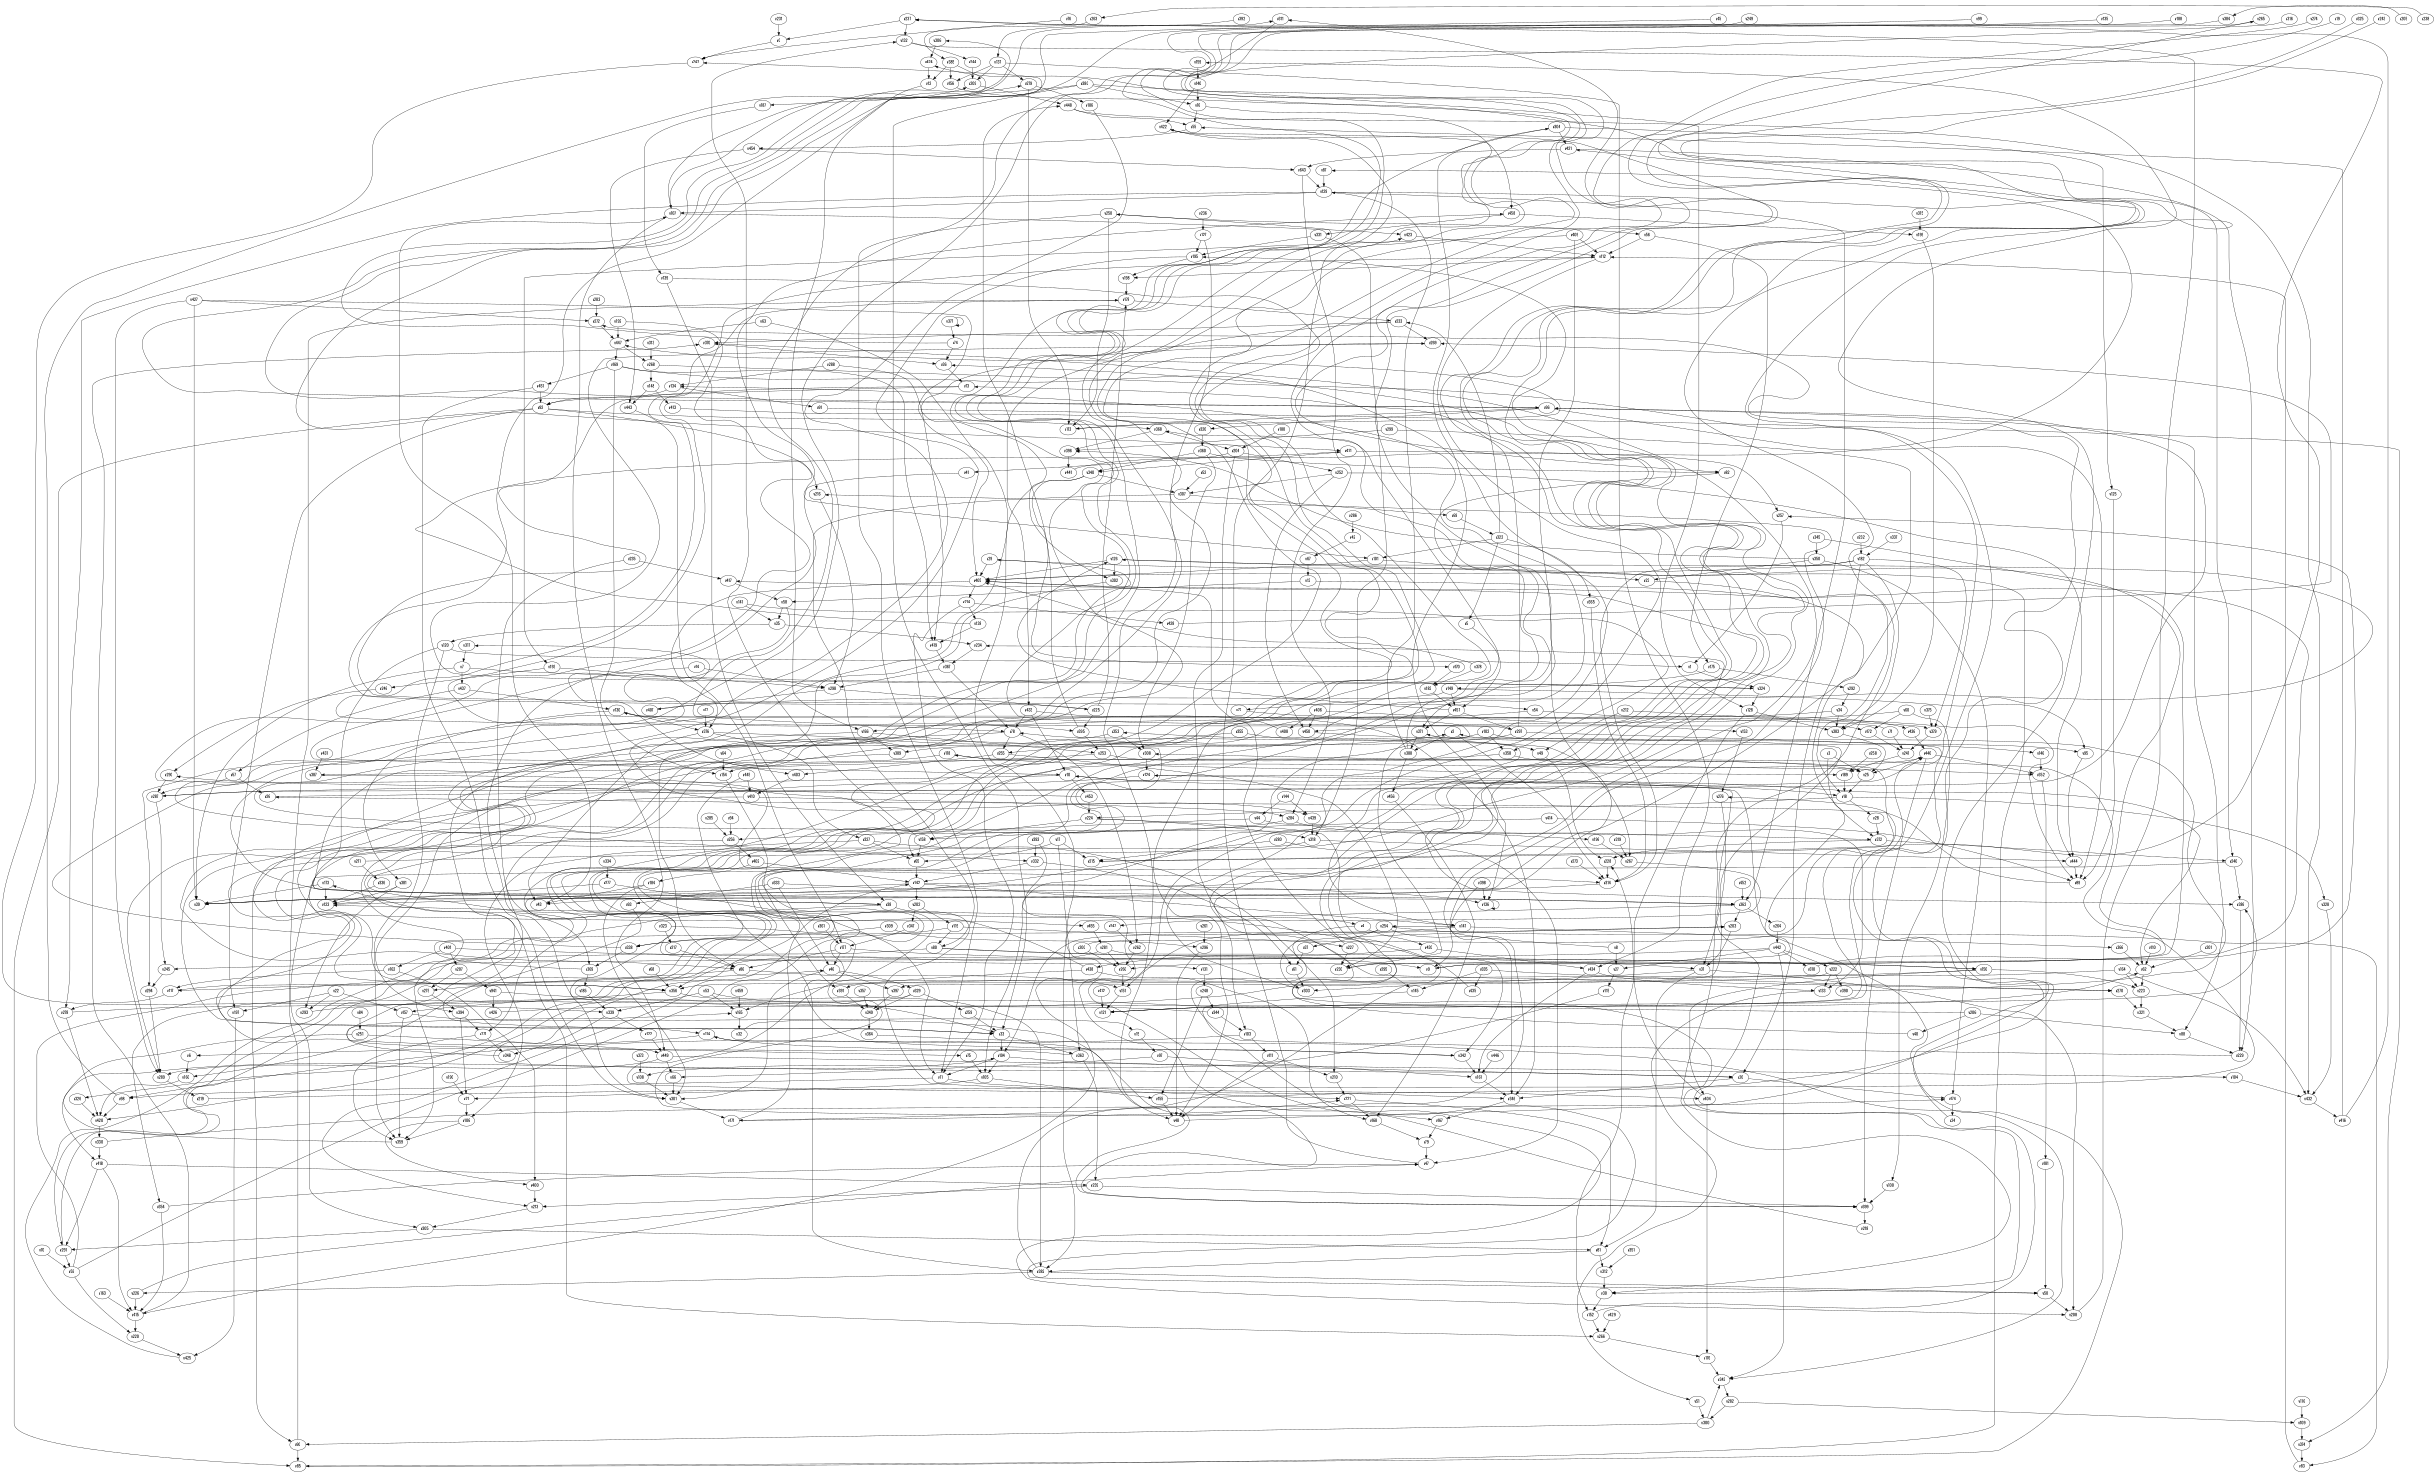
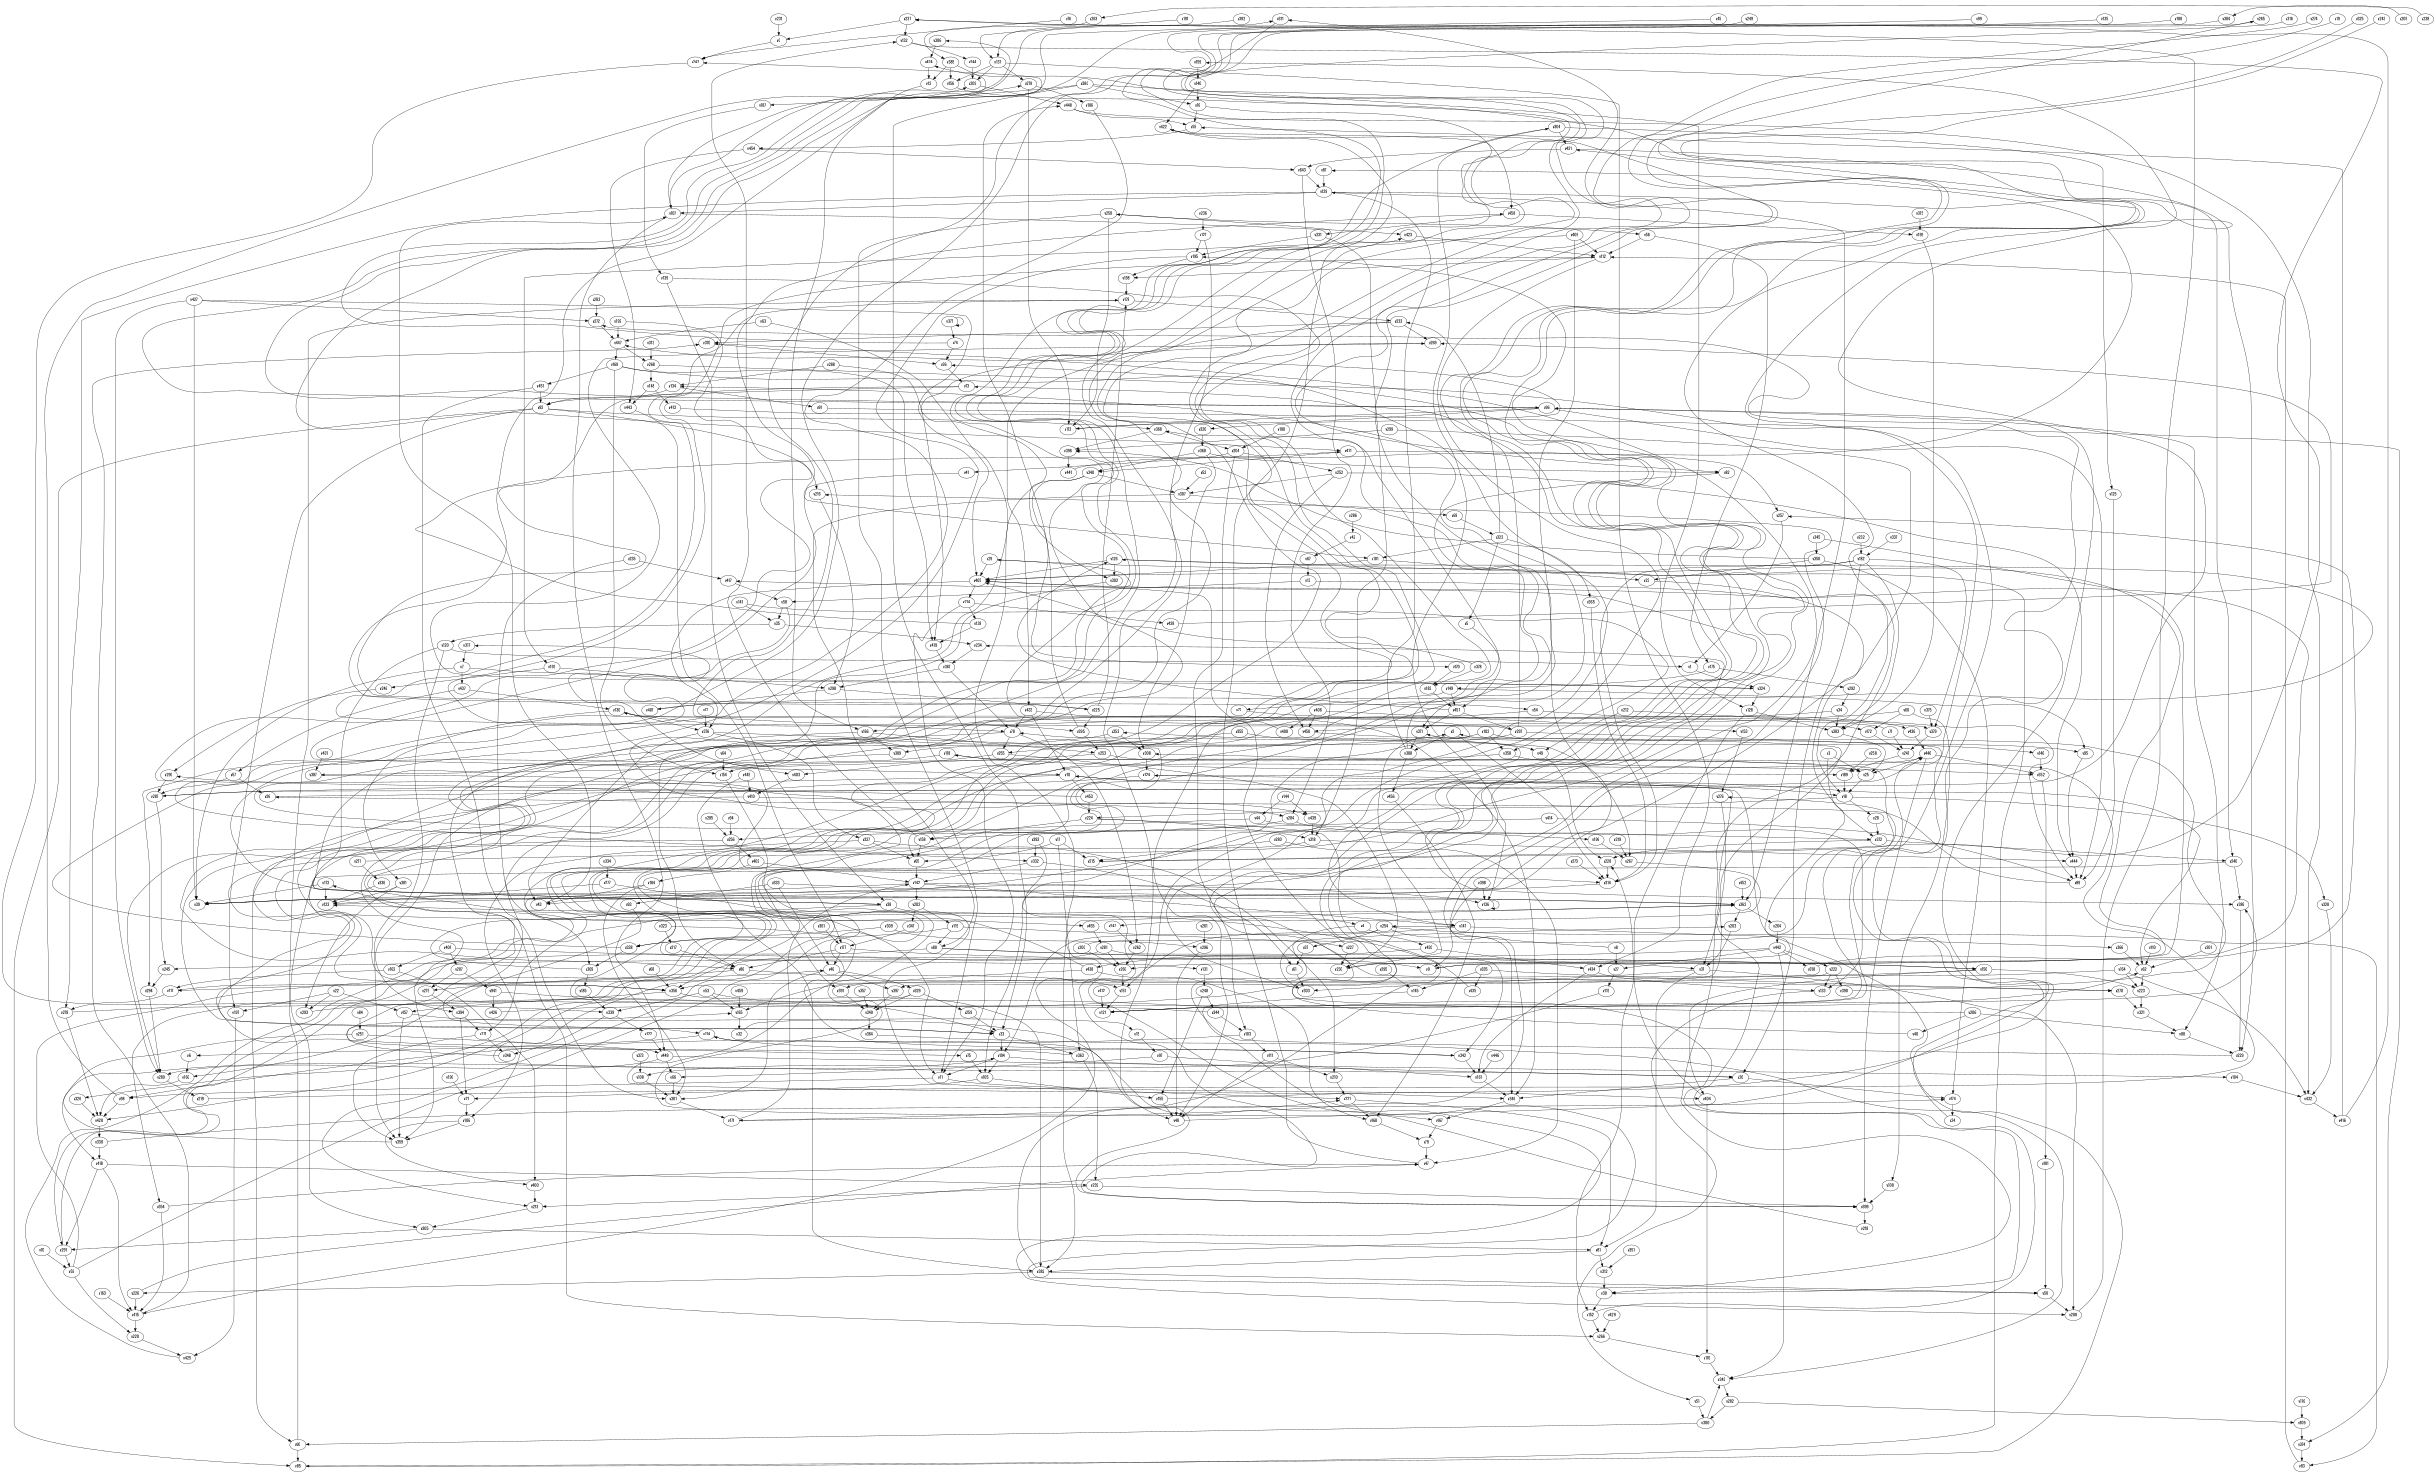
none -> (1185, 19)
(697, 667) -> none
(1000, 933) -> (1072, 913)
